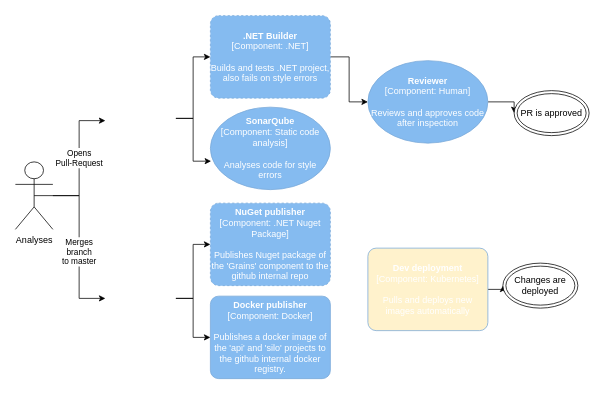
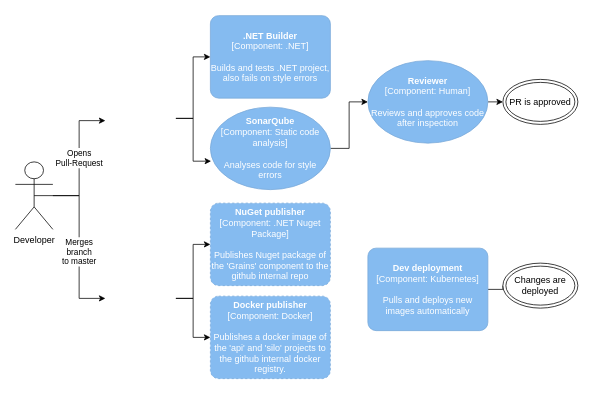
(270, 57) -> (270, 57)
(349, 69) -> none
(552, 113) -> (540, 102)
none -> (349, 135)
(35, 240) -> (35, 240)
(428, 289) -> (428, 289)
(501, 289) -> (501, 289)
(270, 337) -> (270, 337)
